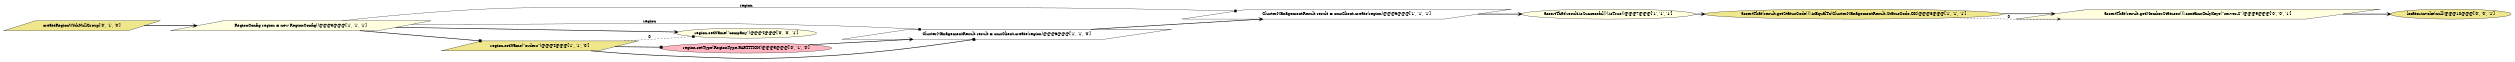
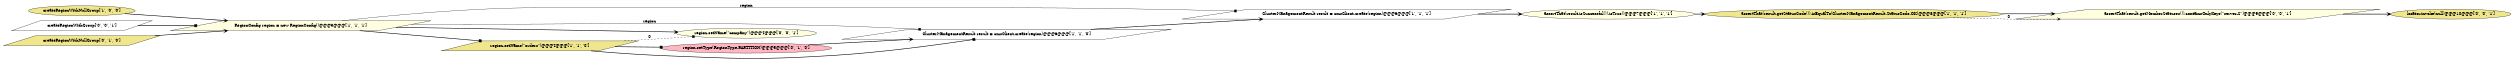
none -> (82, 11)
none -> (82, 26)
